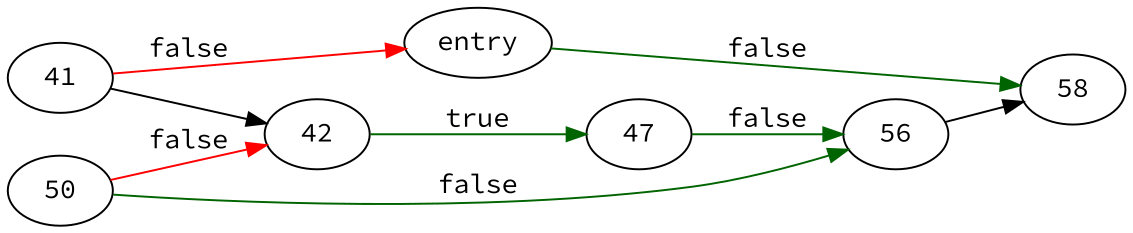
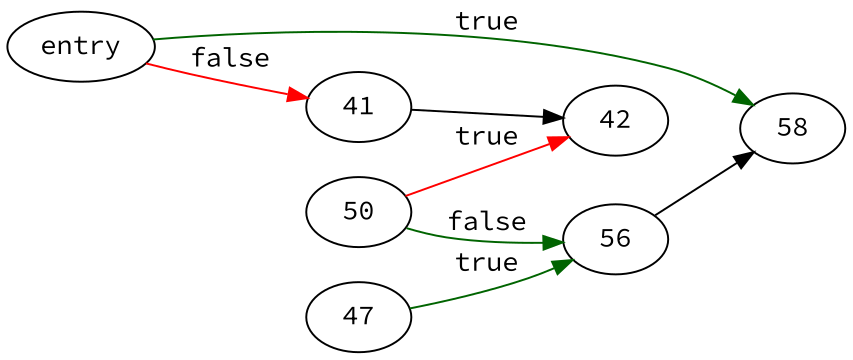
(767, 50) -> (487, 22)
(249, 62) -> (217, 80)
(767, 120) -> (487, 264)
(468, 134) -> none
(189, 141) -> (487, 137)
